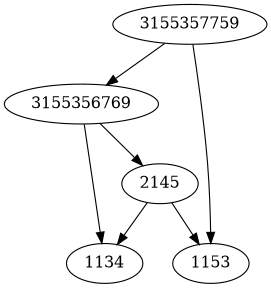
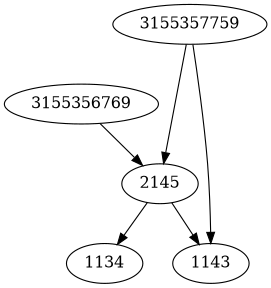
(140, 61) -> (176, 98)
(92, 178) -> none
(211, 263) -> (211, 263)
